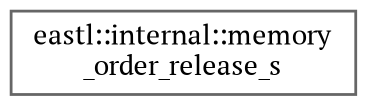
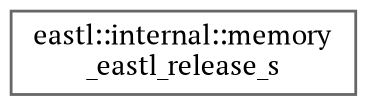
(183, 53) -> (183, 53)
